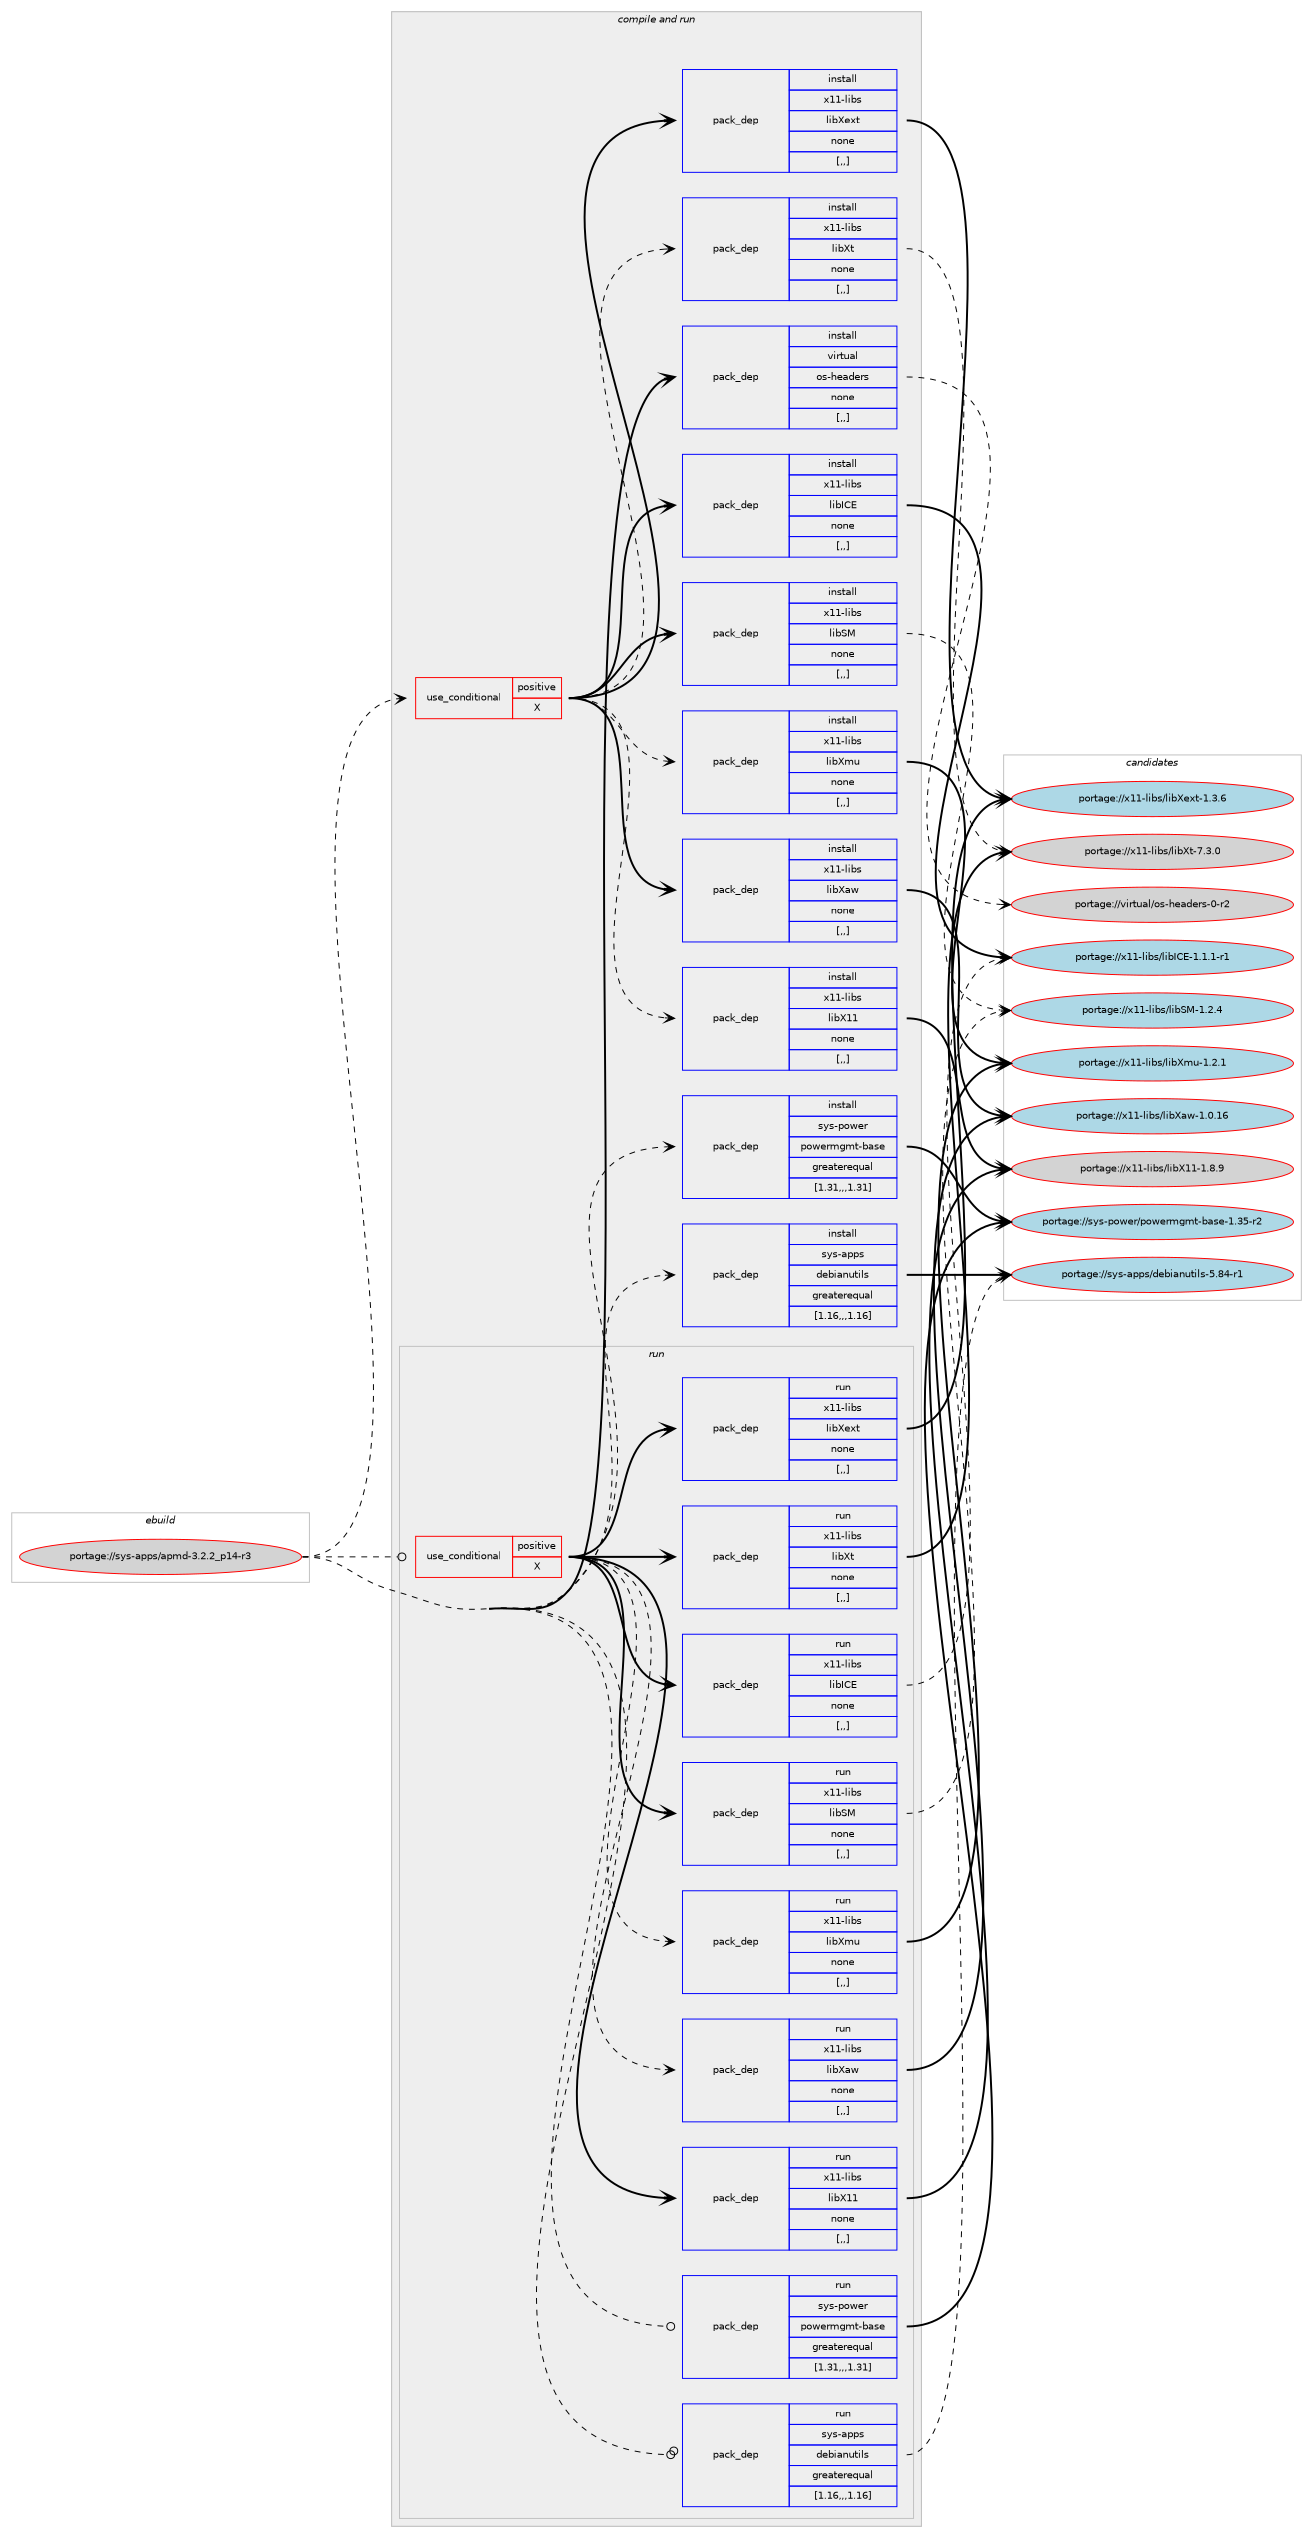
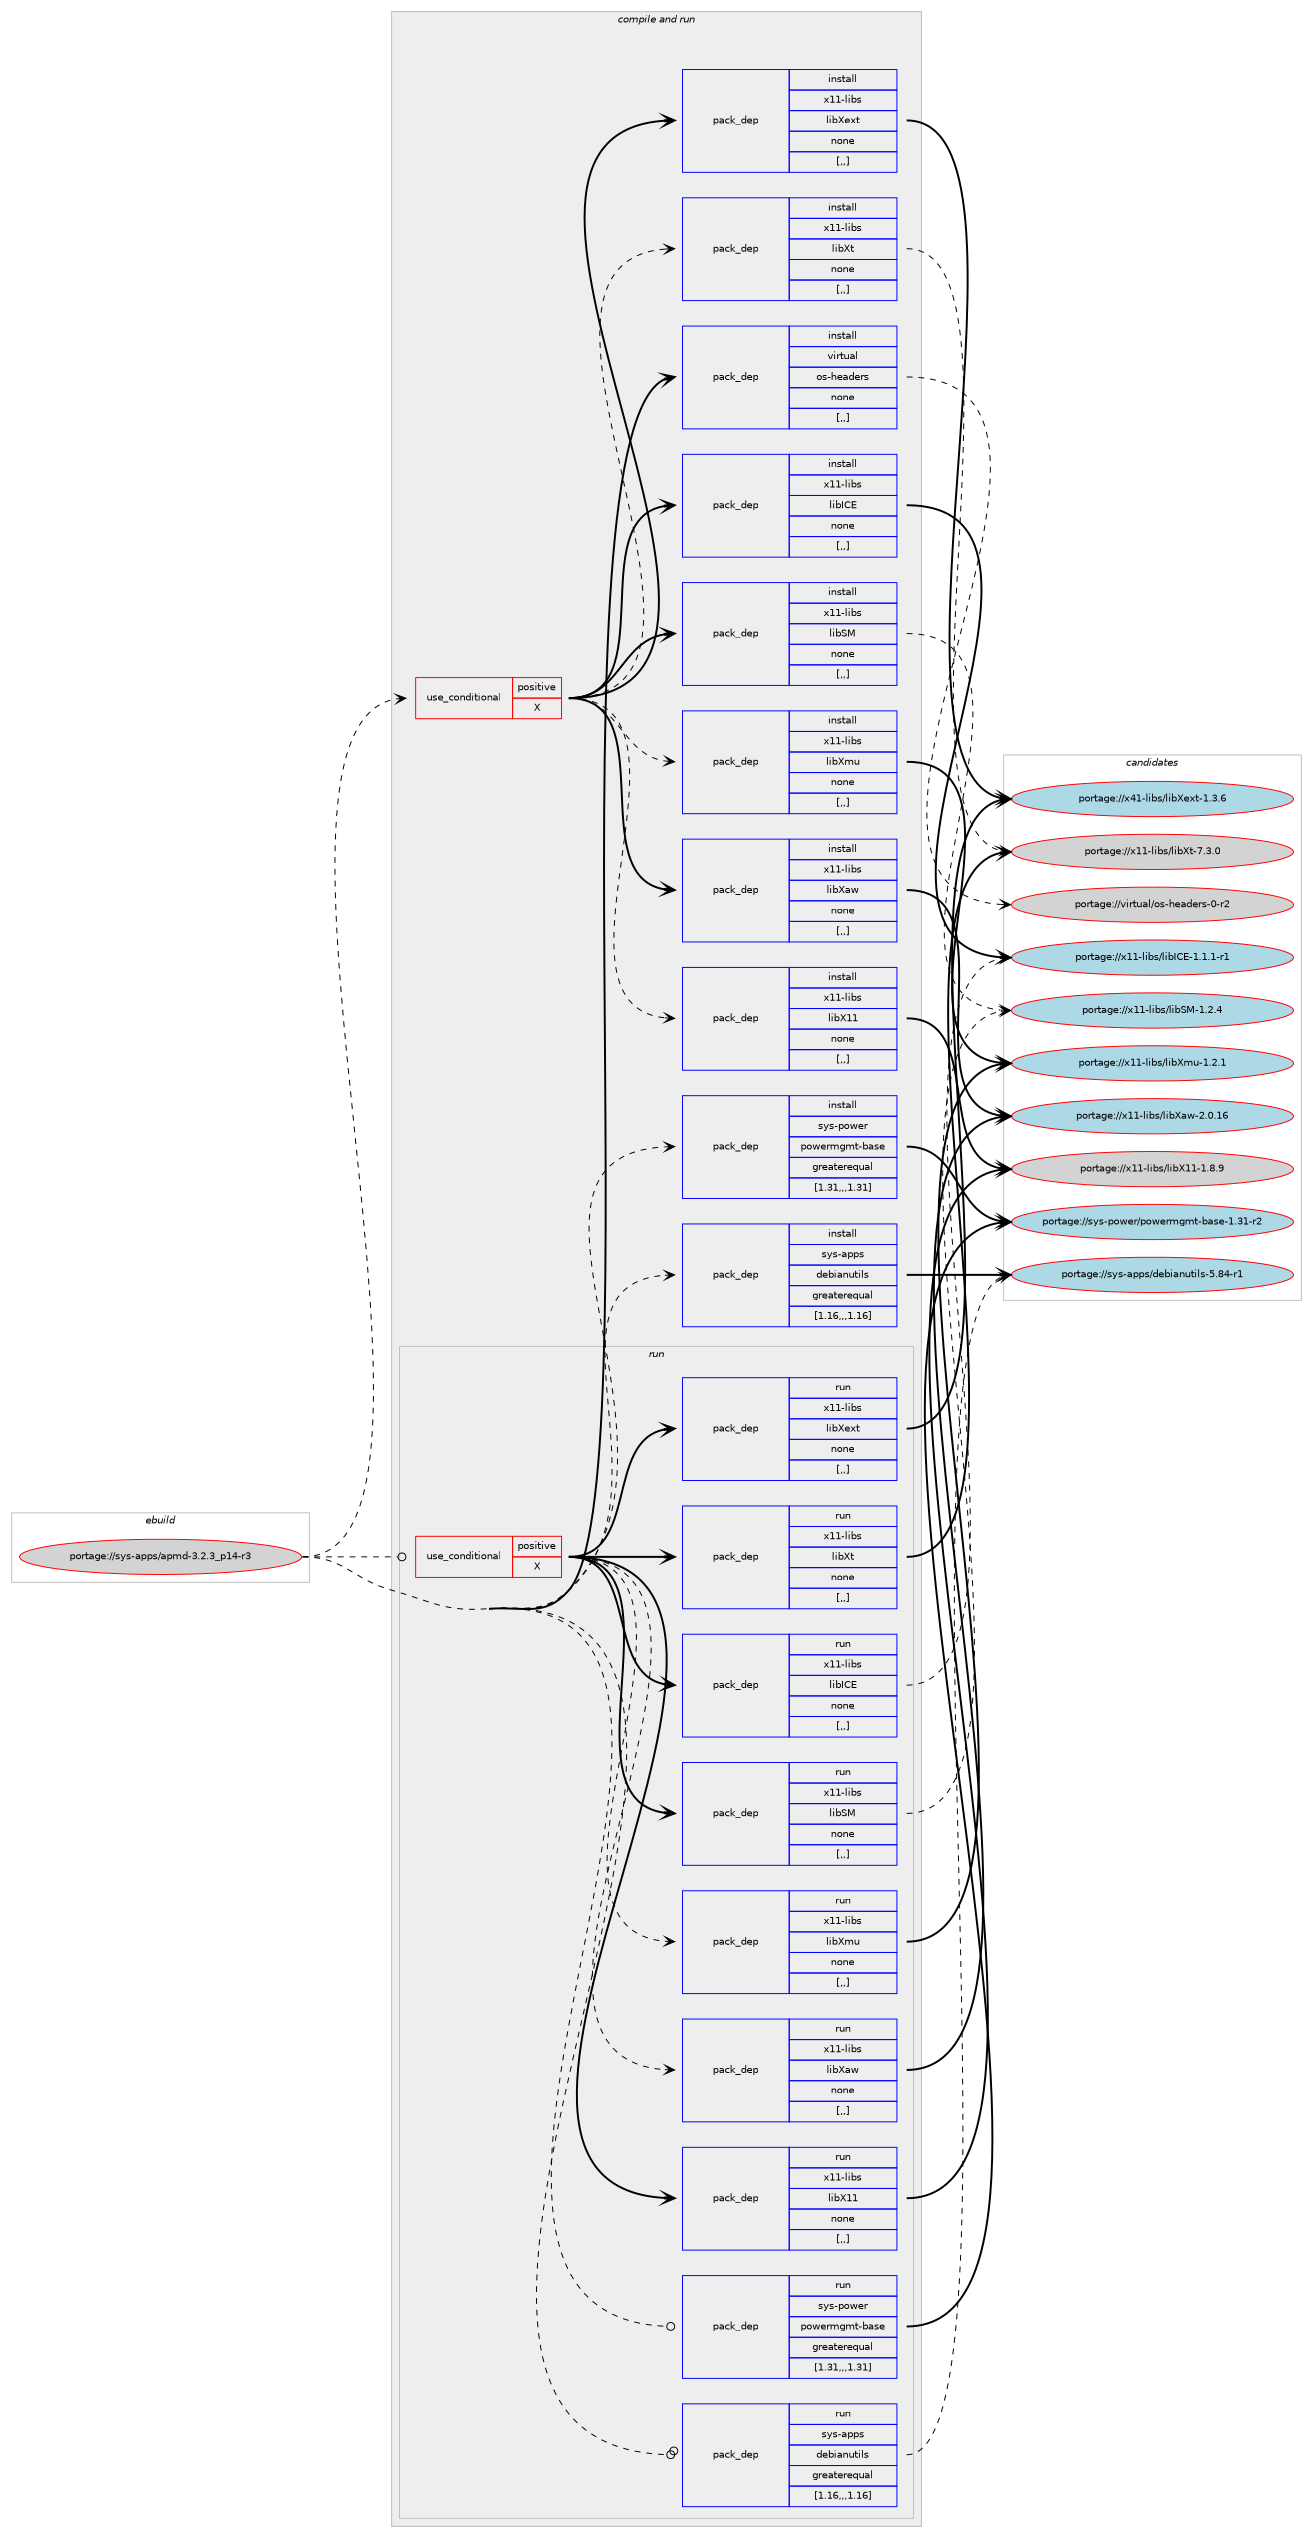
(1152, 799) -> (1152, 799)
(1152, 1116) -> (1152, 1116)
(1152, 1222) -> (1152, 1222)
(161, 1557) -> (161, 1557)
